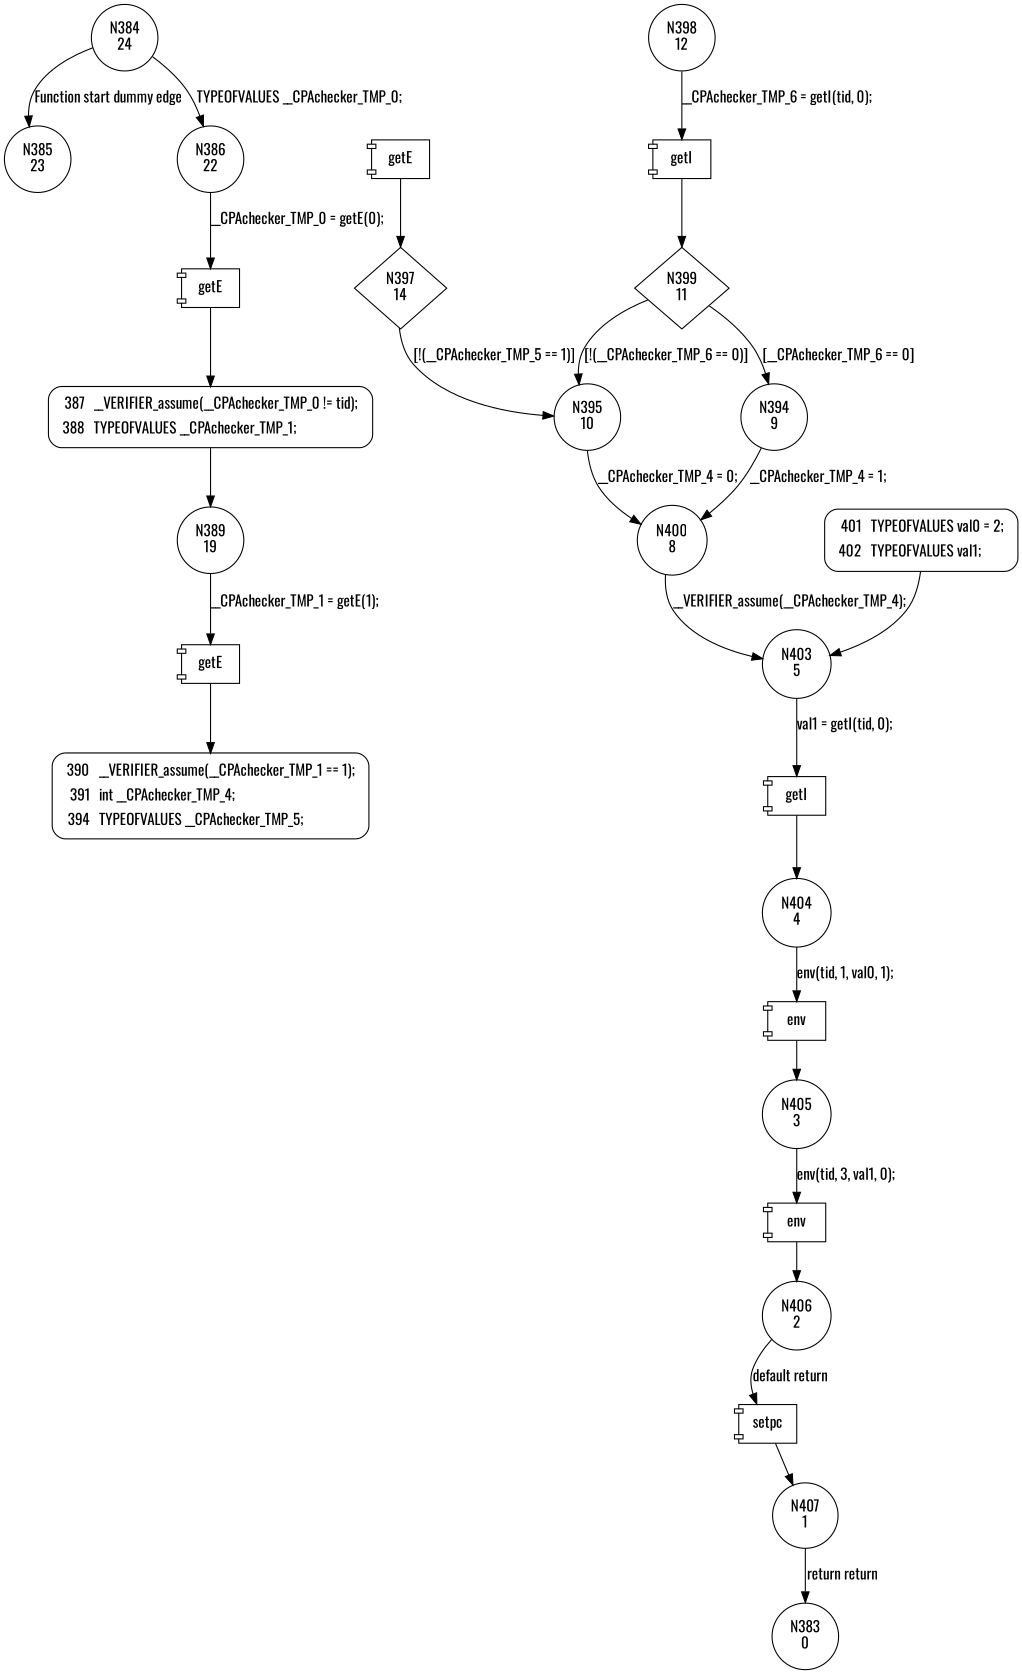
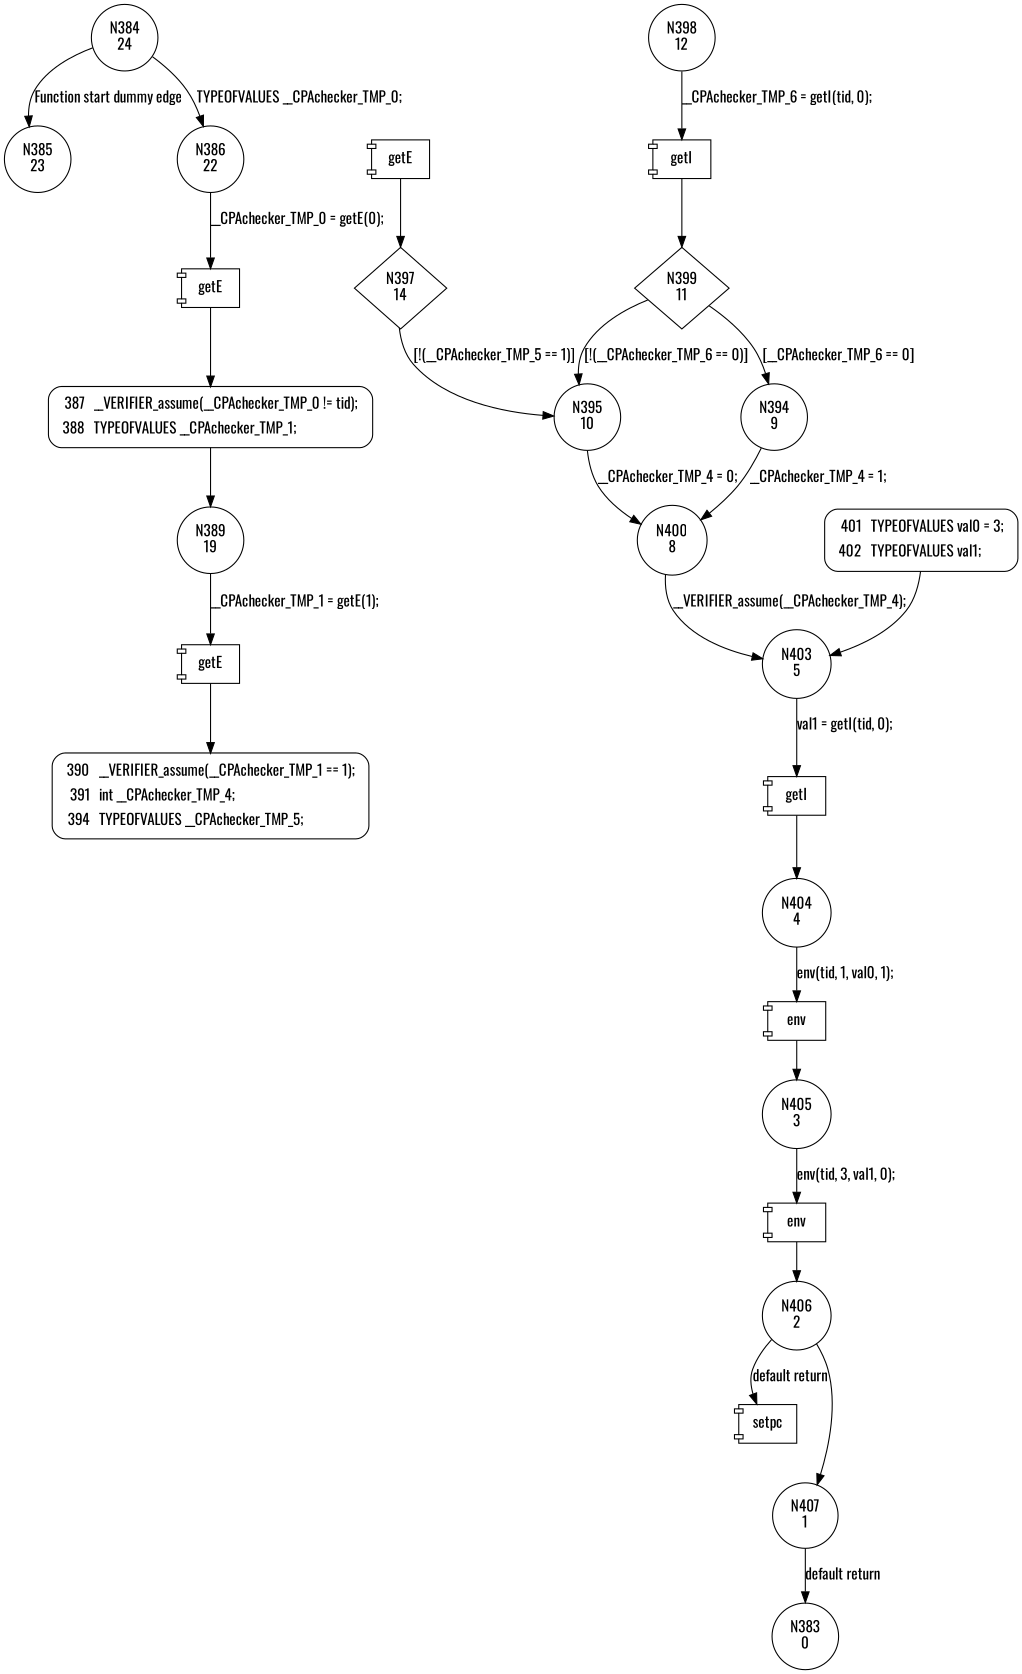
(937, 527) -> (937, 527)
(782, 1459) -> (832, 1408)
(843, 1576) -> (843, 1576)
